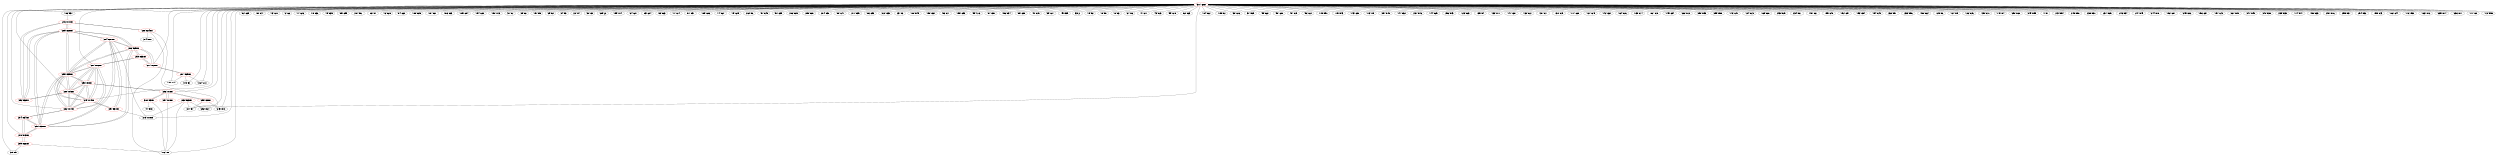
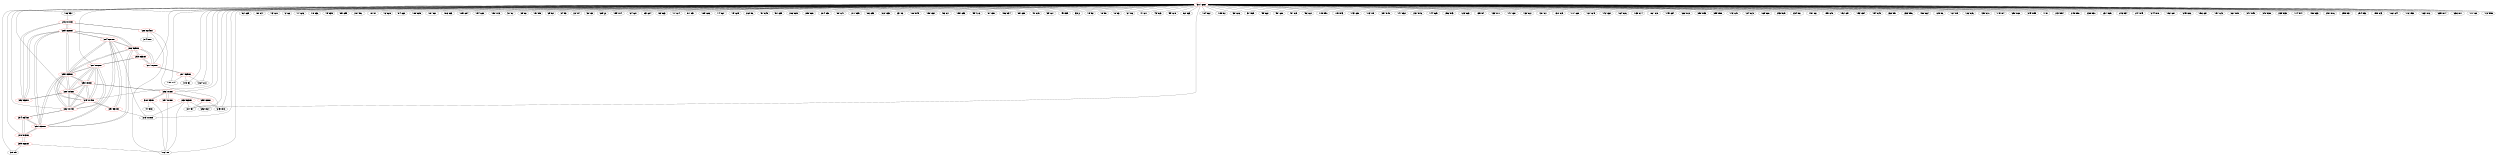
(373, 13) -> (373, 13)
